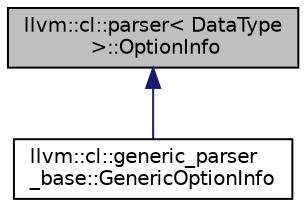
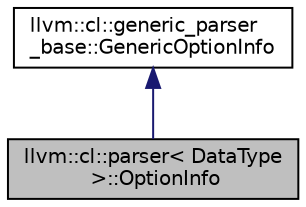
(153, 114) -> (153, 114)
